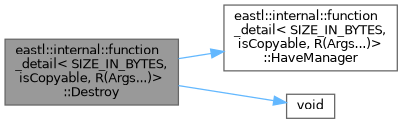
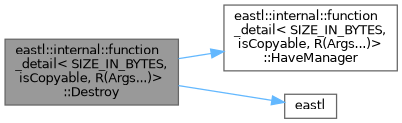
(311, 106) -> (311, 106)
